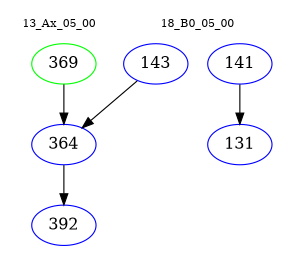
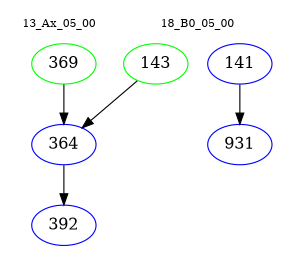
(156, 64) -> (156, 64)
(240, 145) -> (240, 145)
